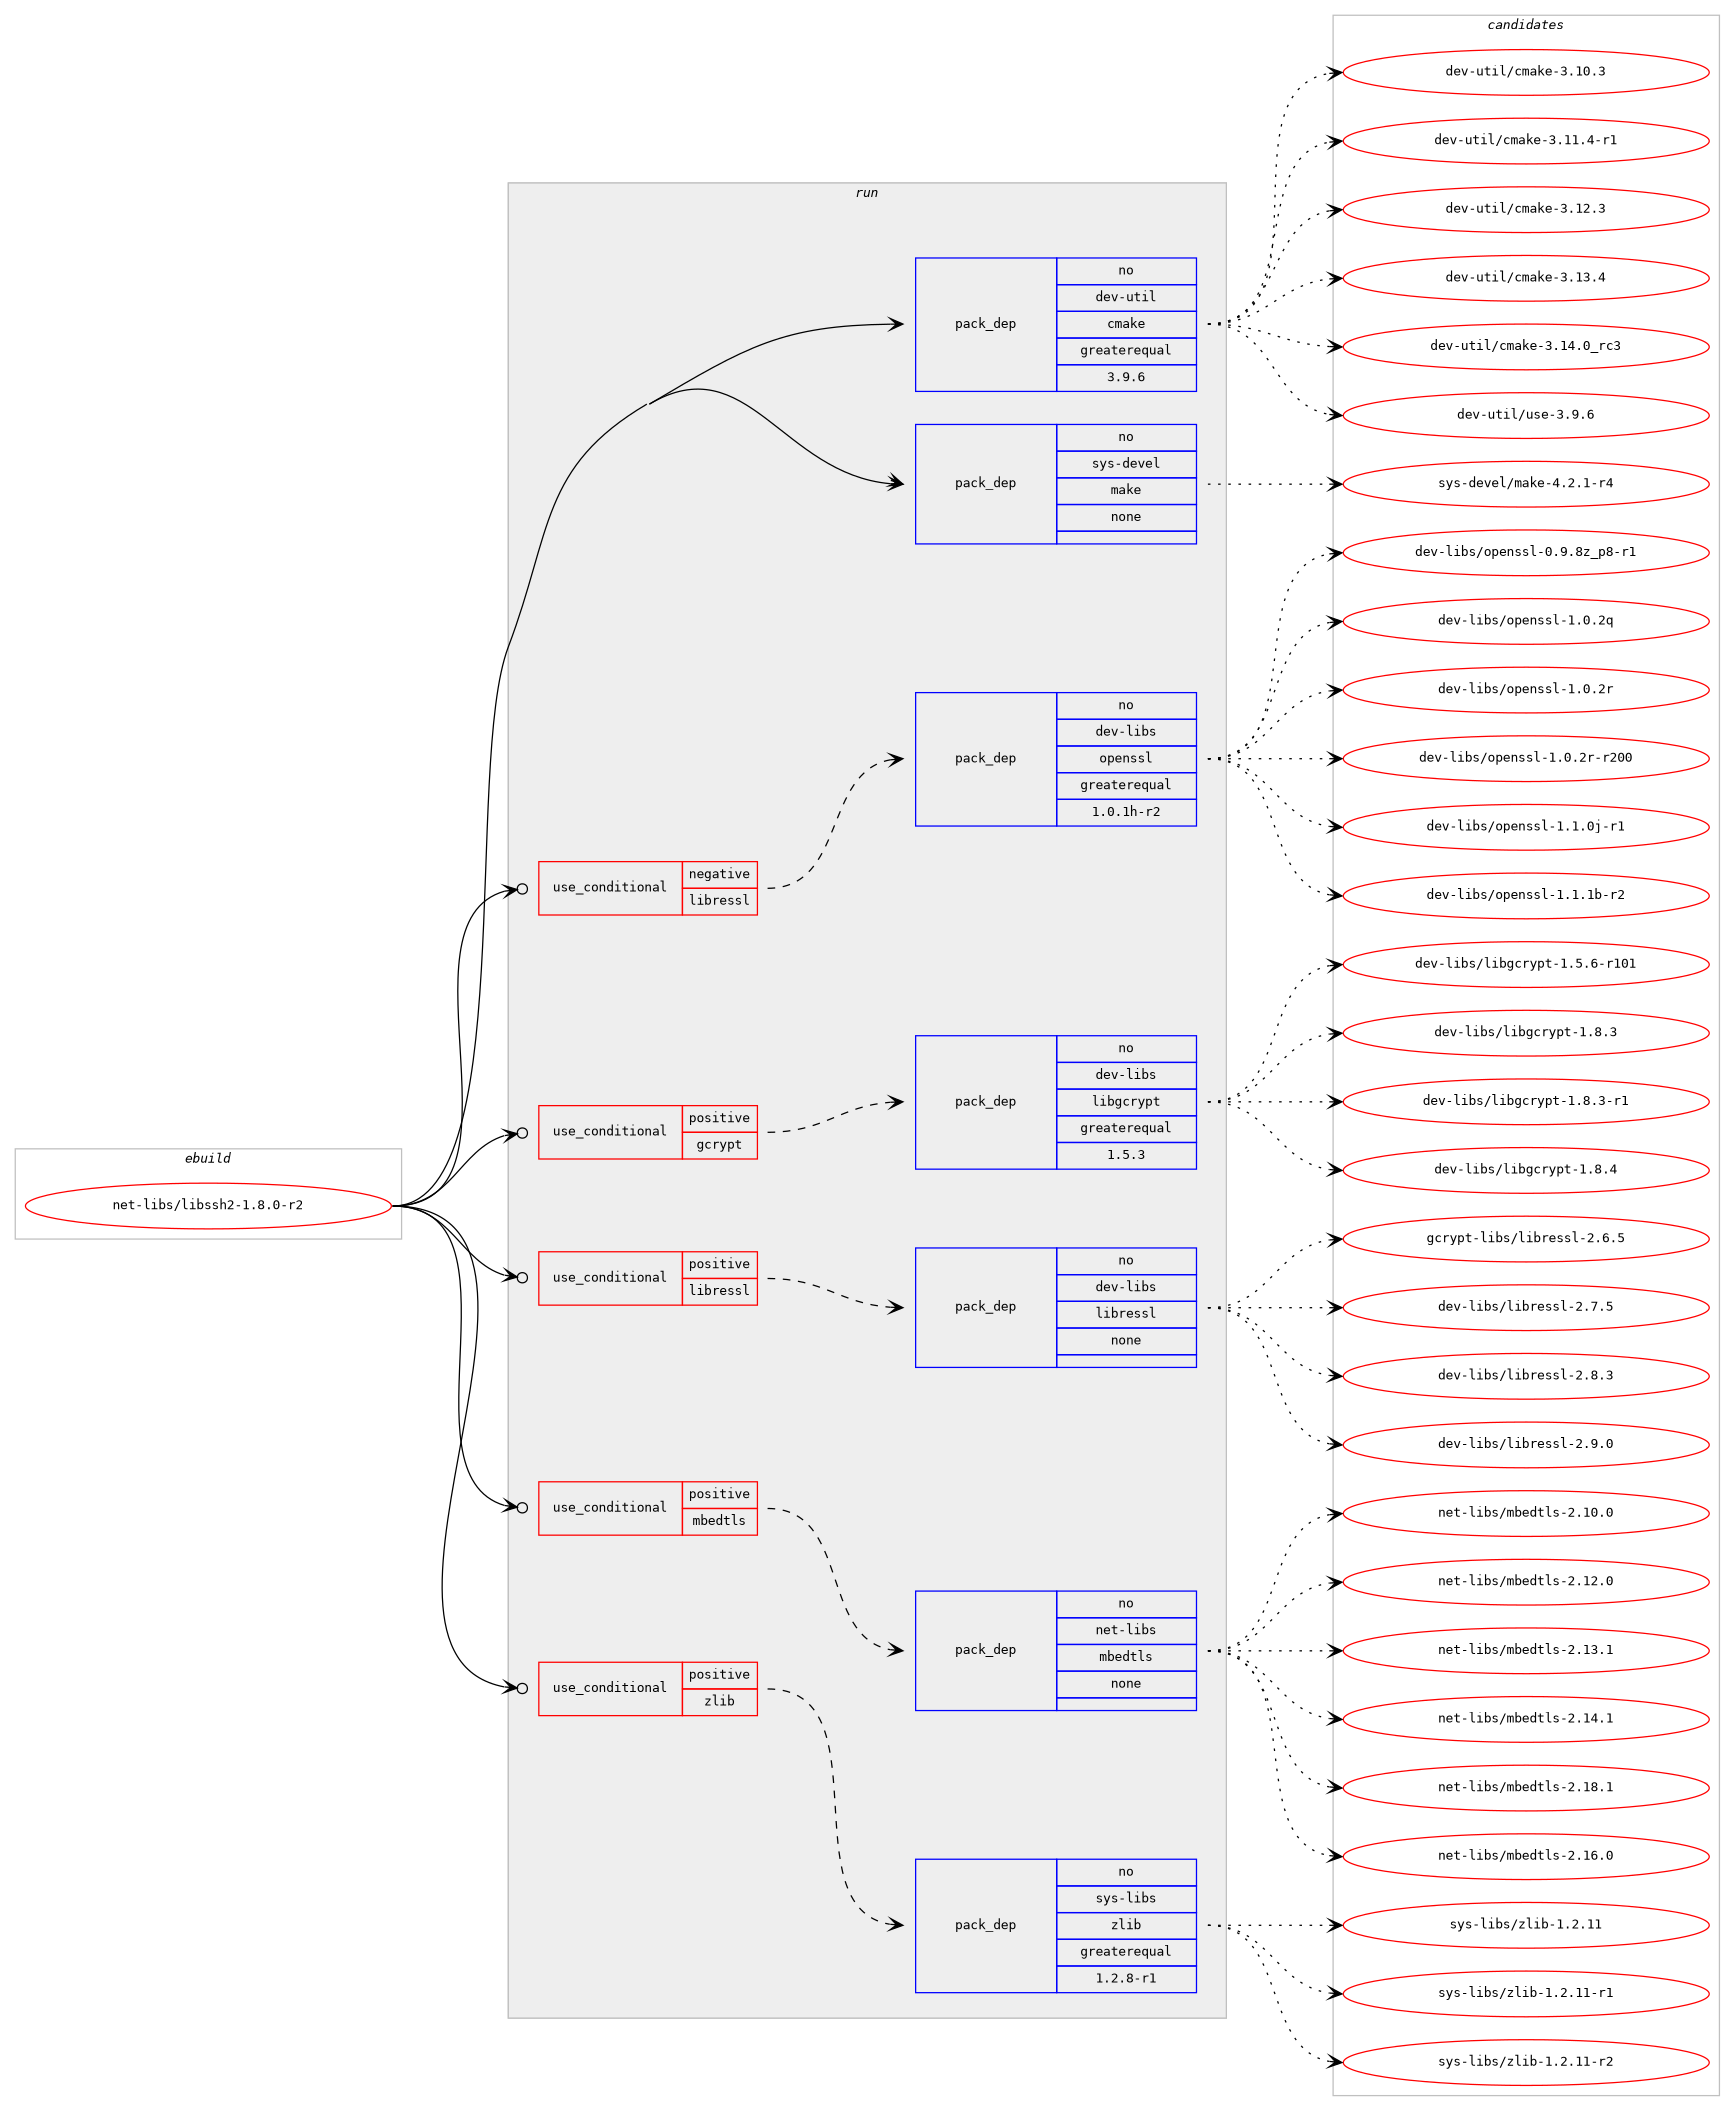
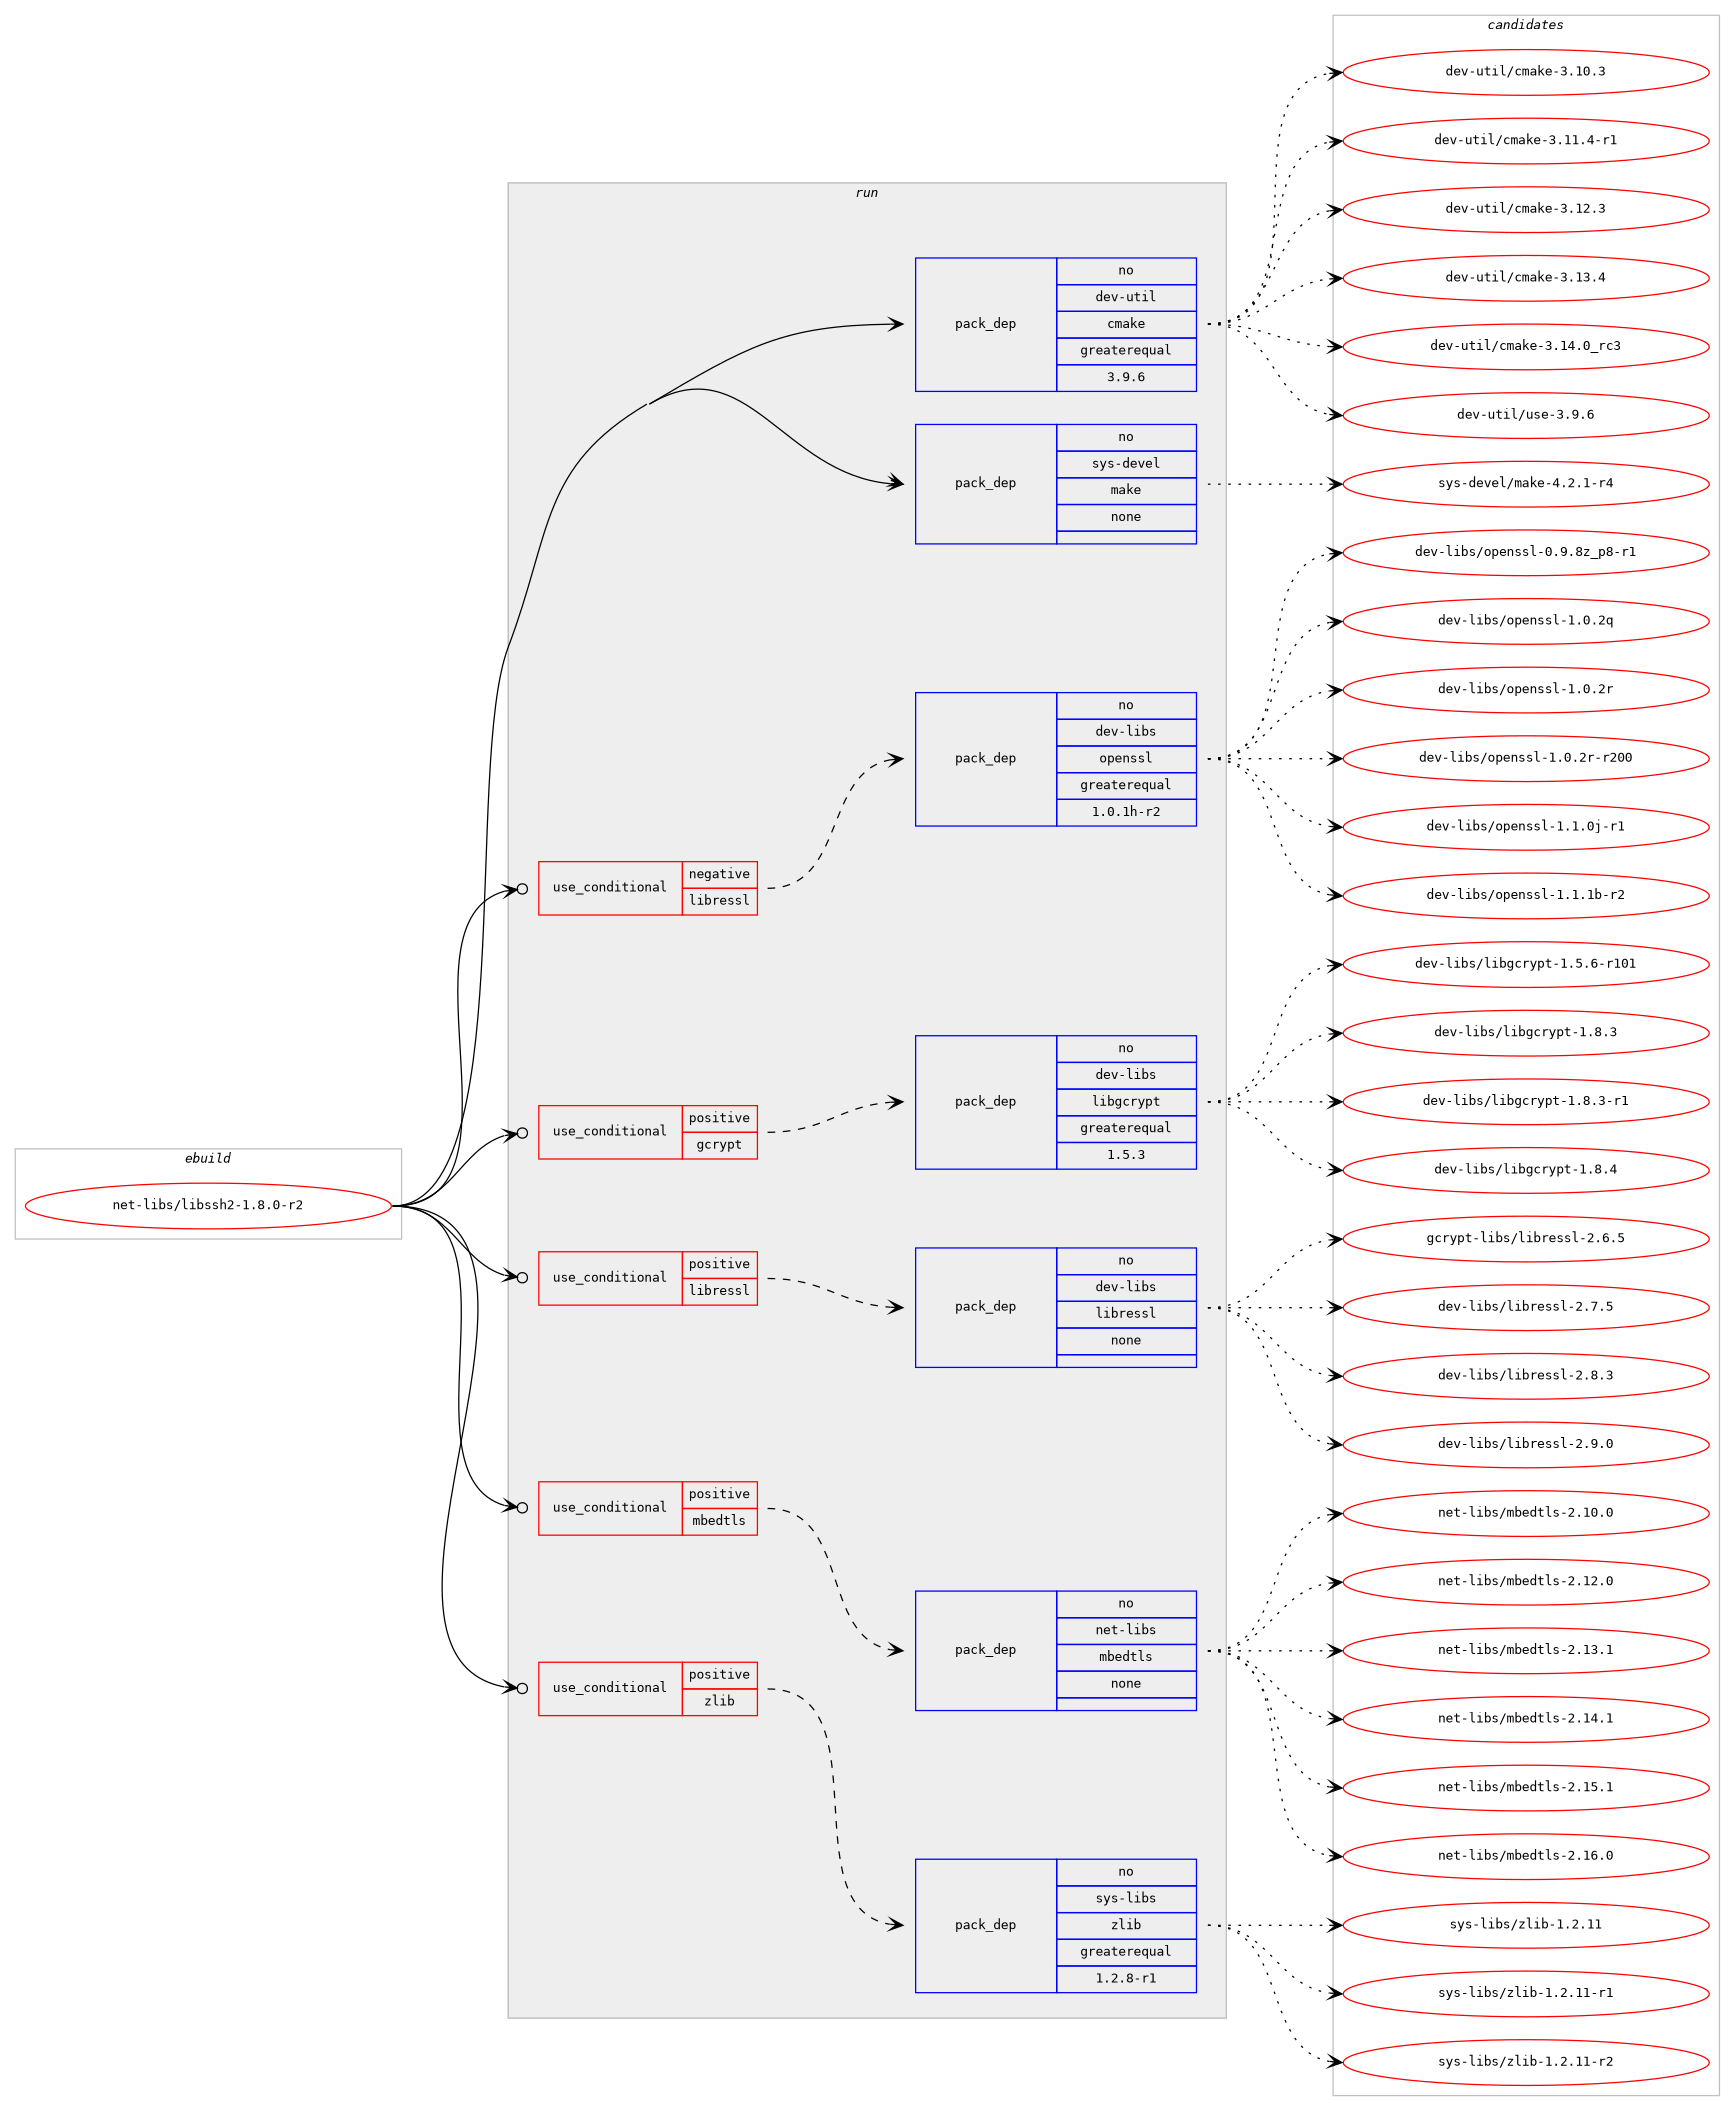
(1526, 1788) -> (1526, 1788)
